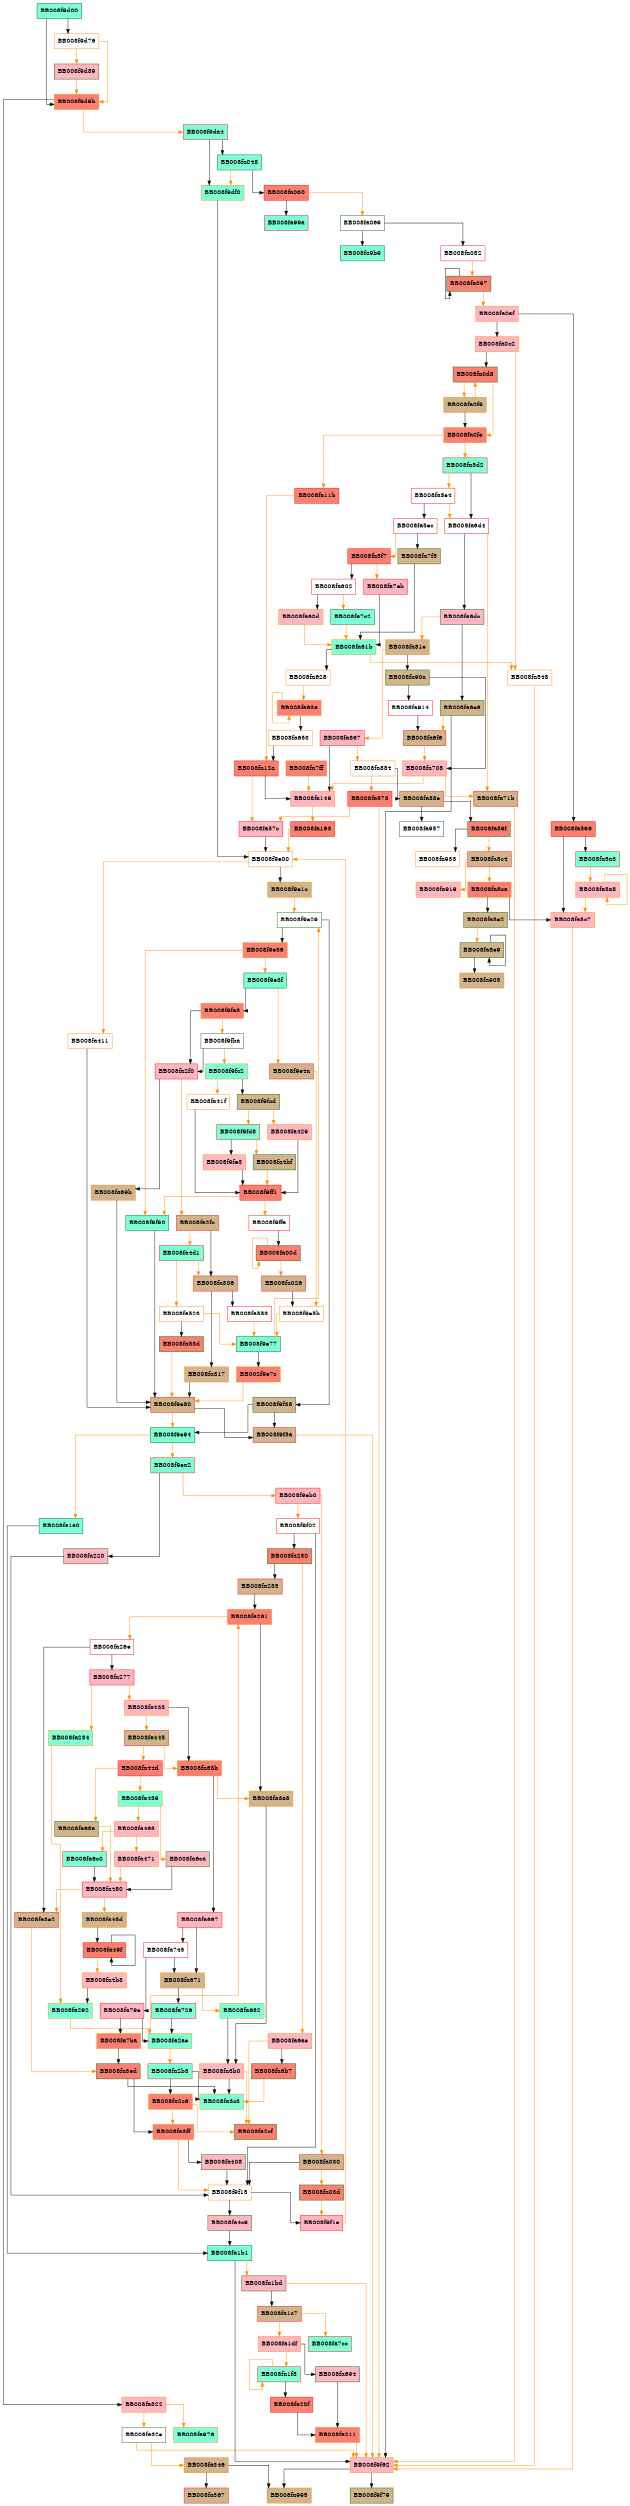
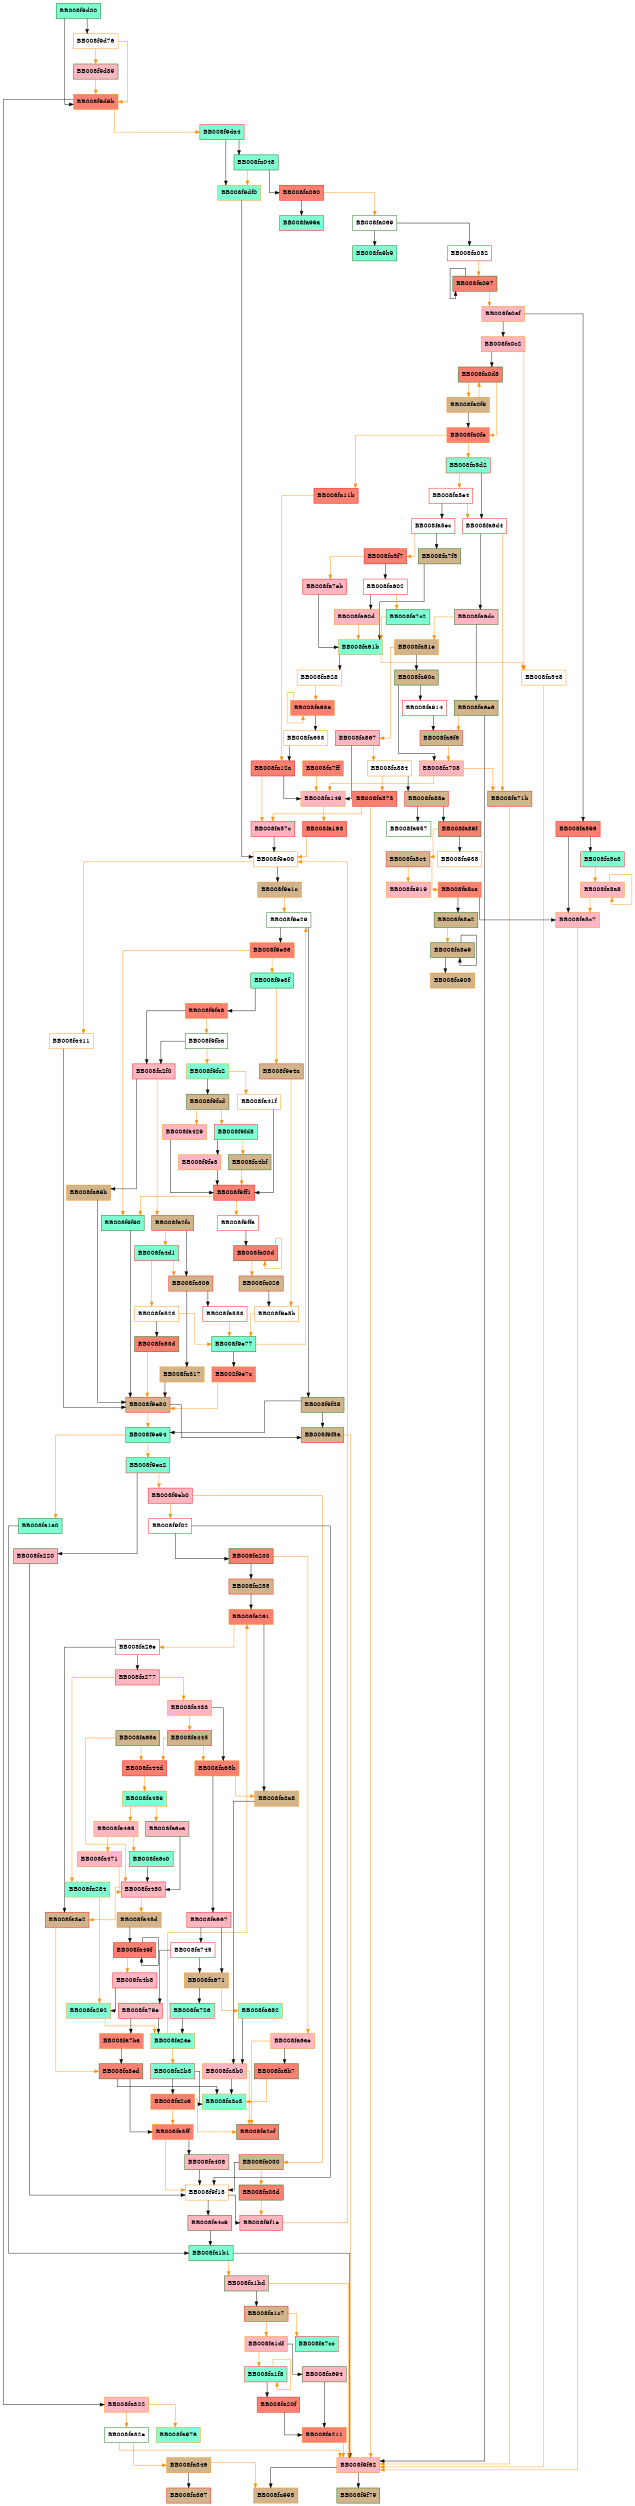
(96, 1782) -> (141, 1751)
(104, 1980) -> (135, 1980)
(258, 2465) -> (244, 2463)
